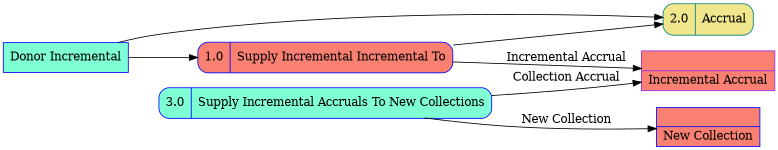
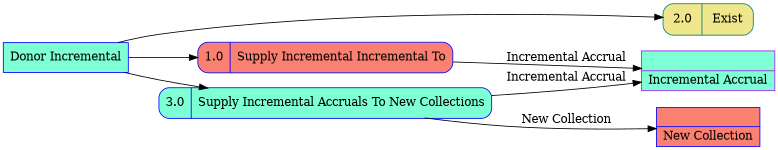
(724, 19) -> (728, 19)
(554, 35) -> none
(708, 71) -> (708, 71)
(567, 78) -> (567, 78)
none -> (162, 80)
